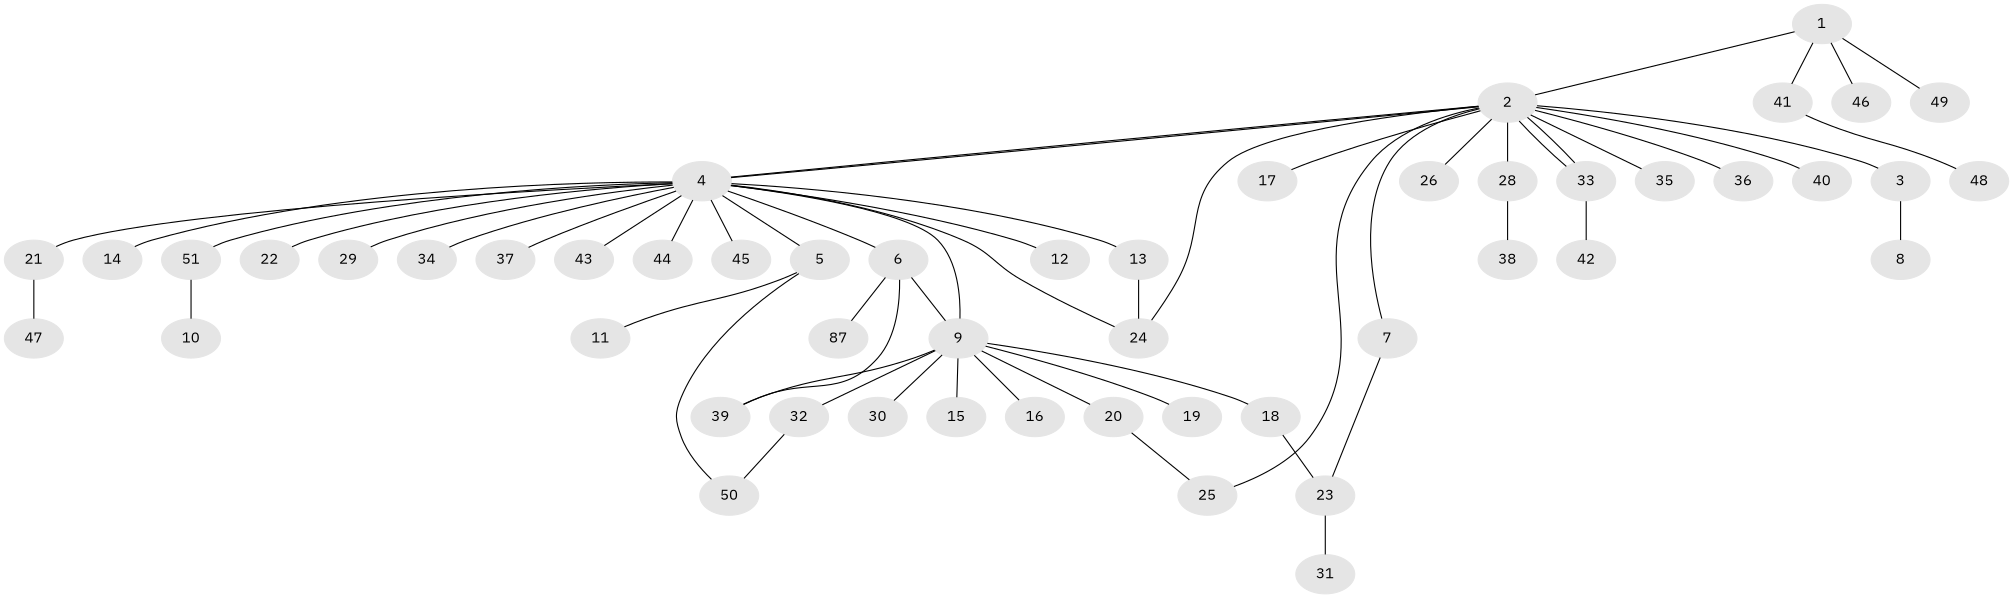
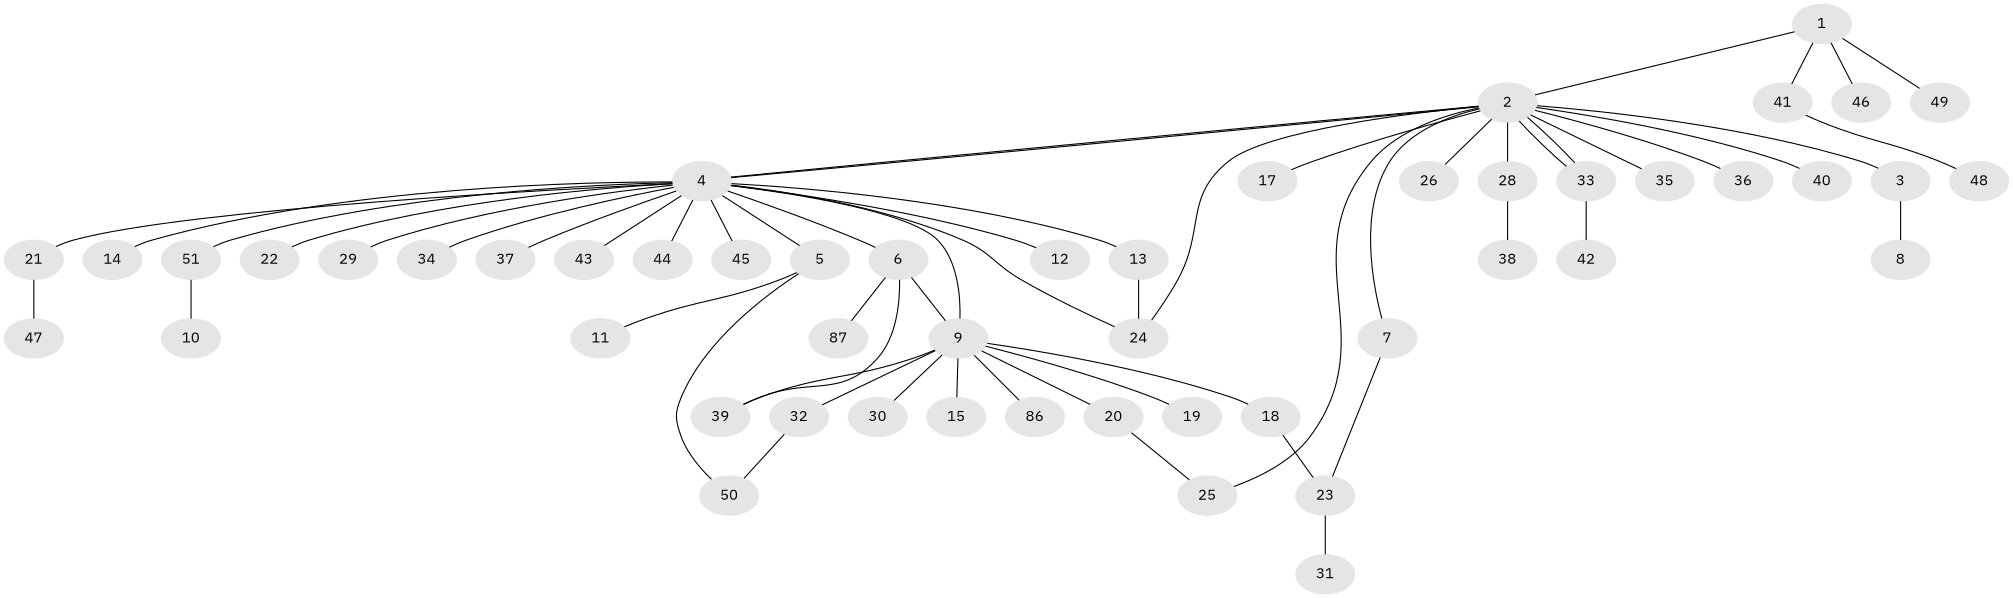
(1035, 417) -> (1035, 417)
